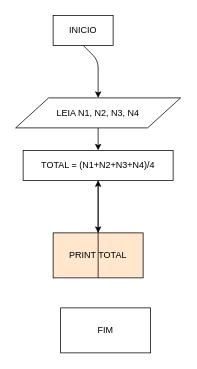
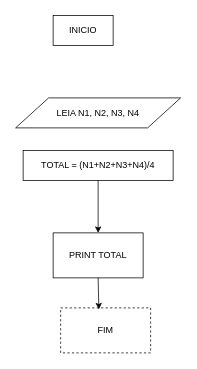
(90, 53) -> none
(98, 144) -> none
(98, 255) -> (98, 291)
(98, 255) -> (98, 255)
(105, 330) -> (105, 330)
